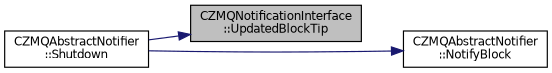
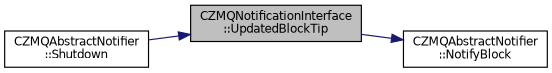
(270, 52) -> (377, 36)
